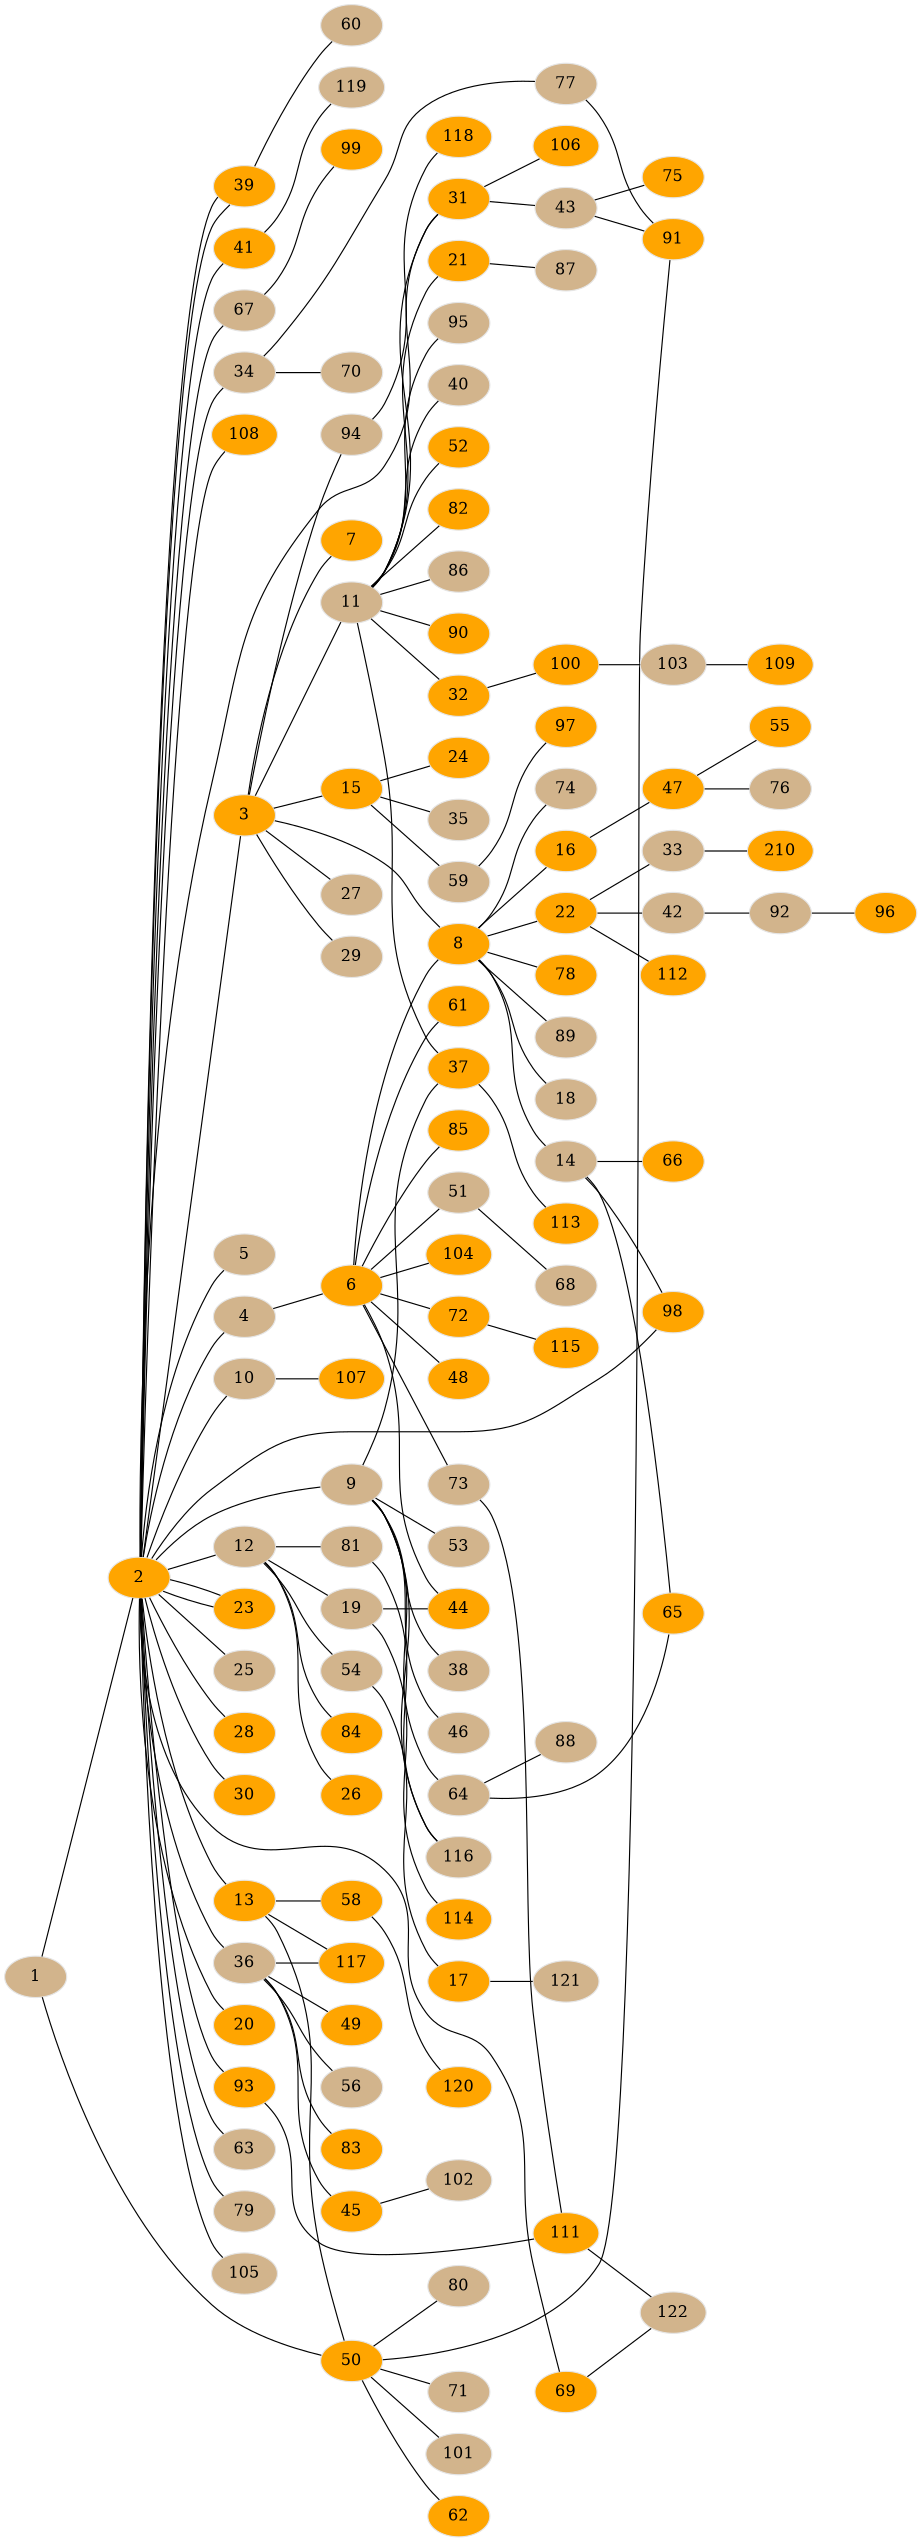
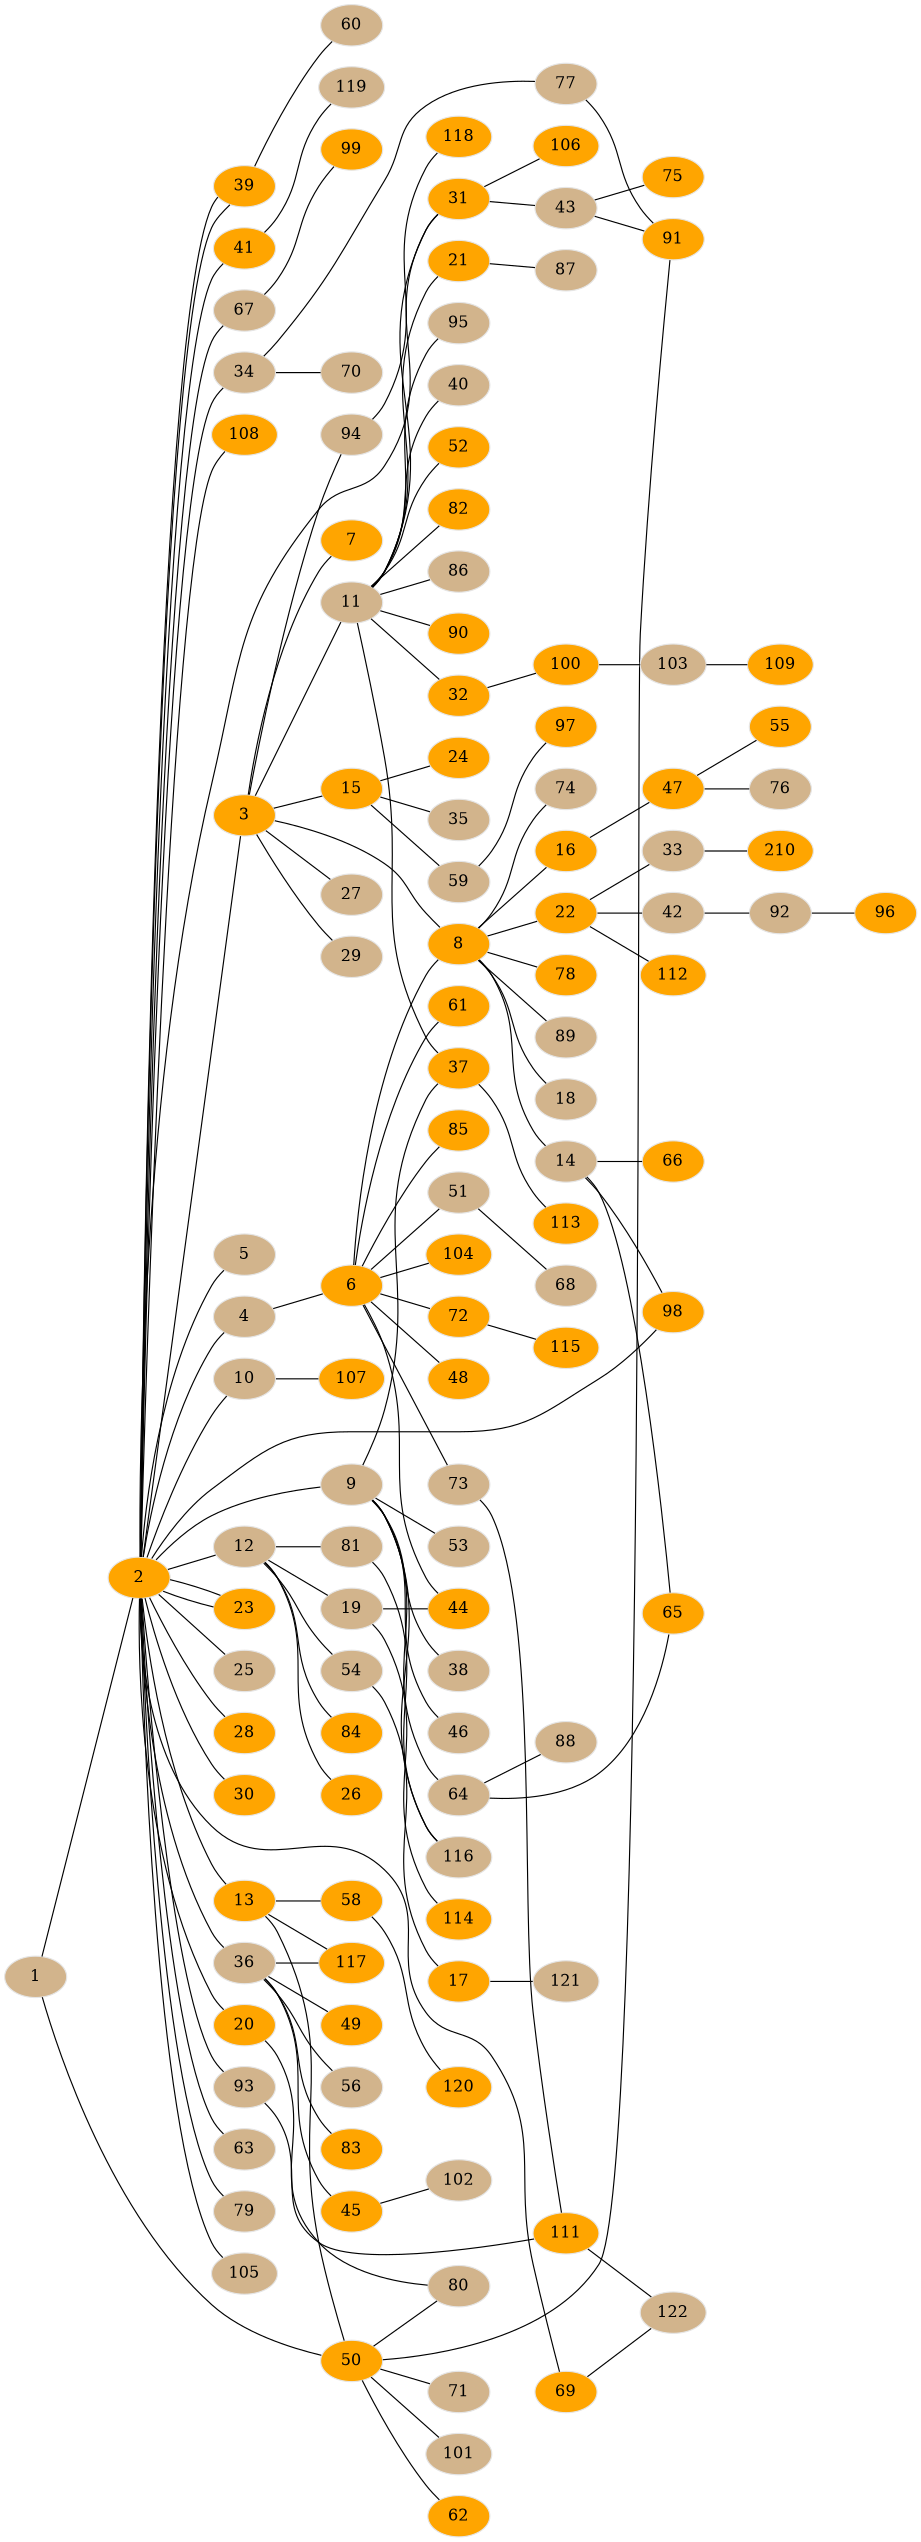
(244, 2087) -> (244, 2087)
none -> (293, 2134)
